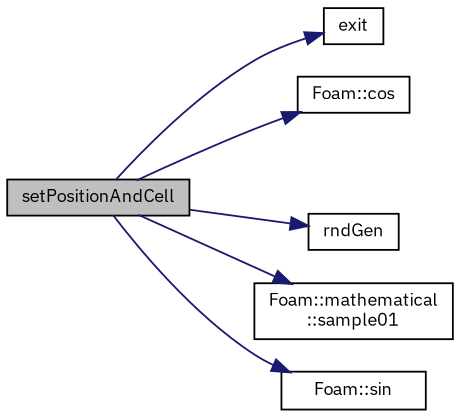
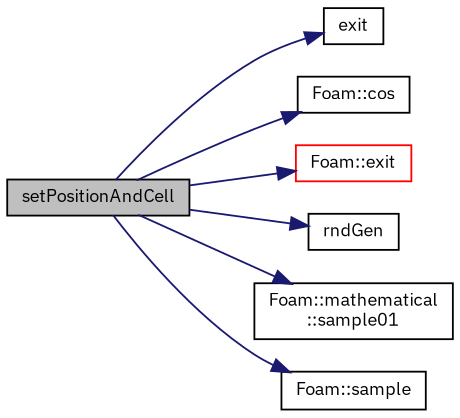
none -> (354, 163)
(354, 391) -> (354, 391)
